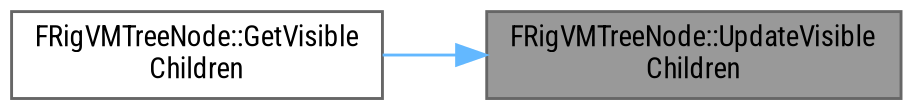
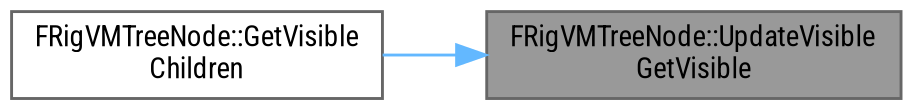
(694, 55) -> (694, 55)
